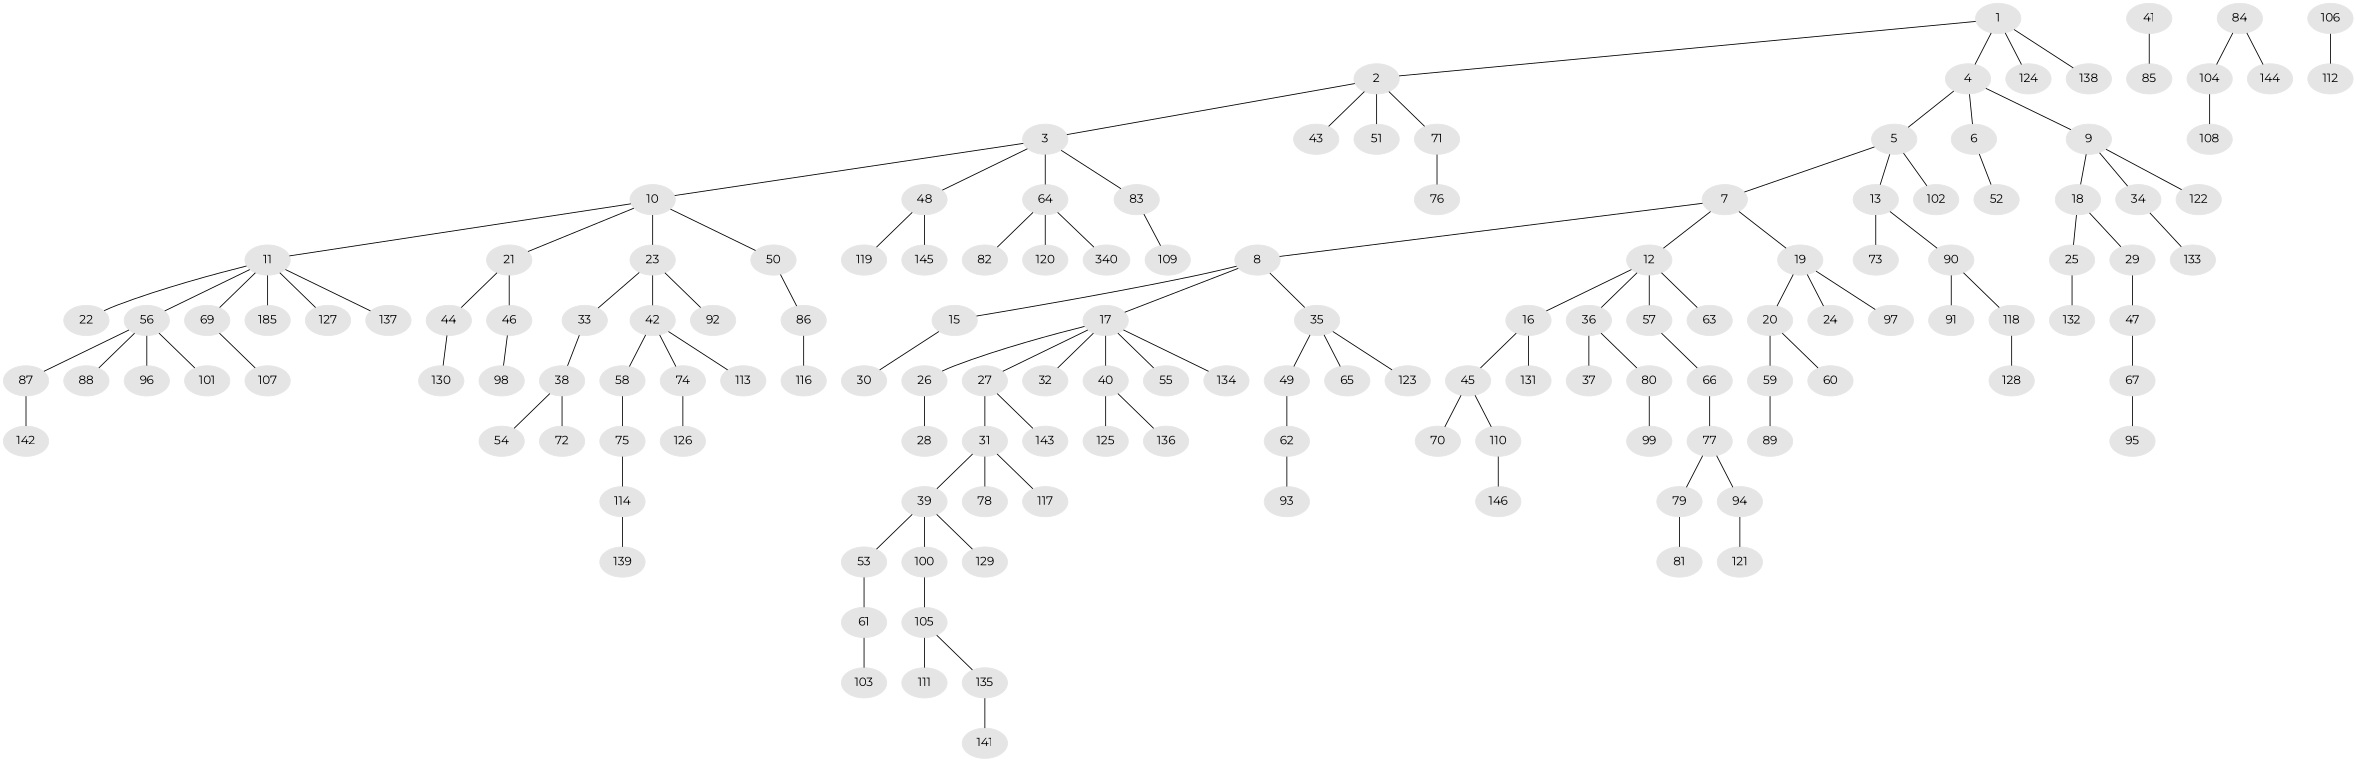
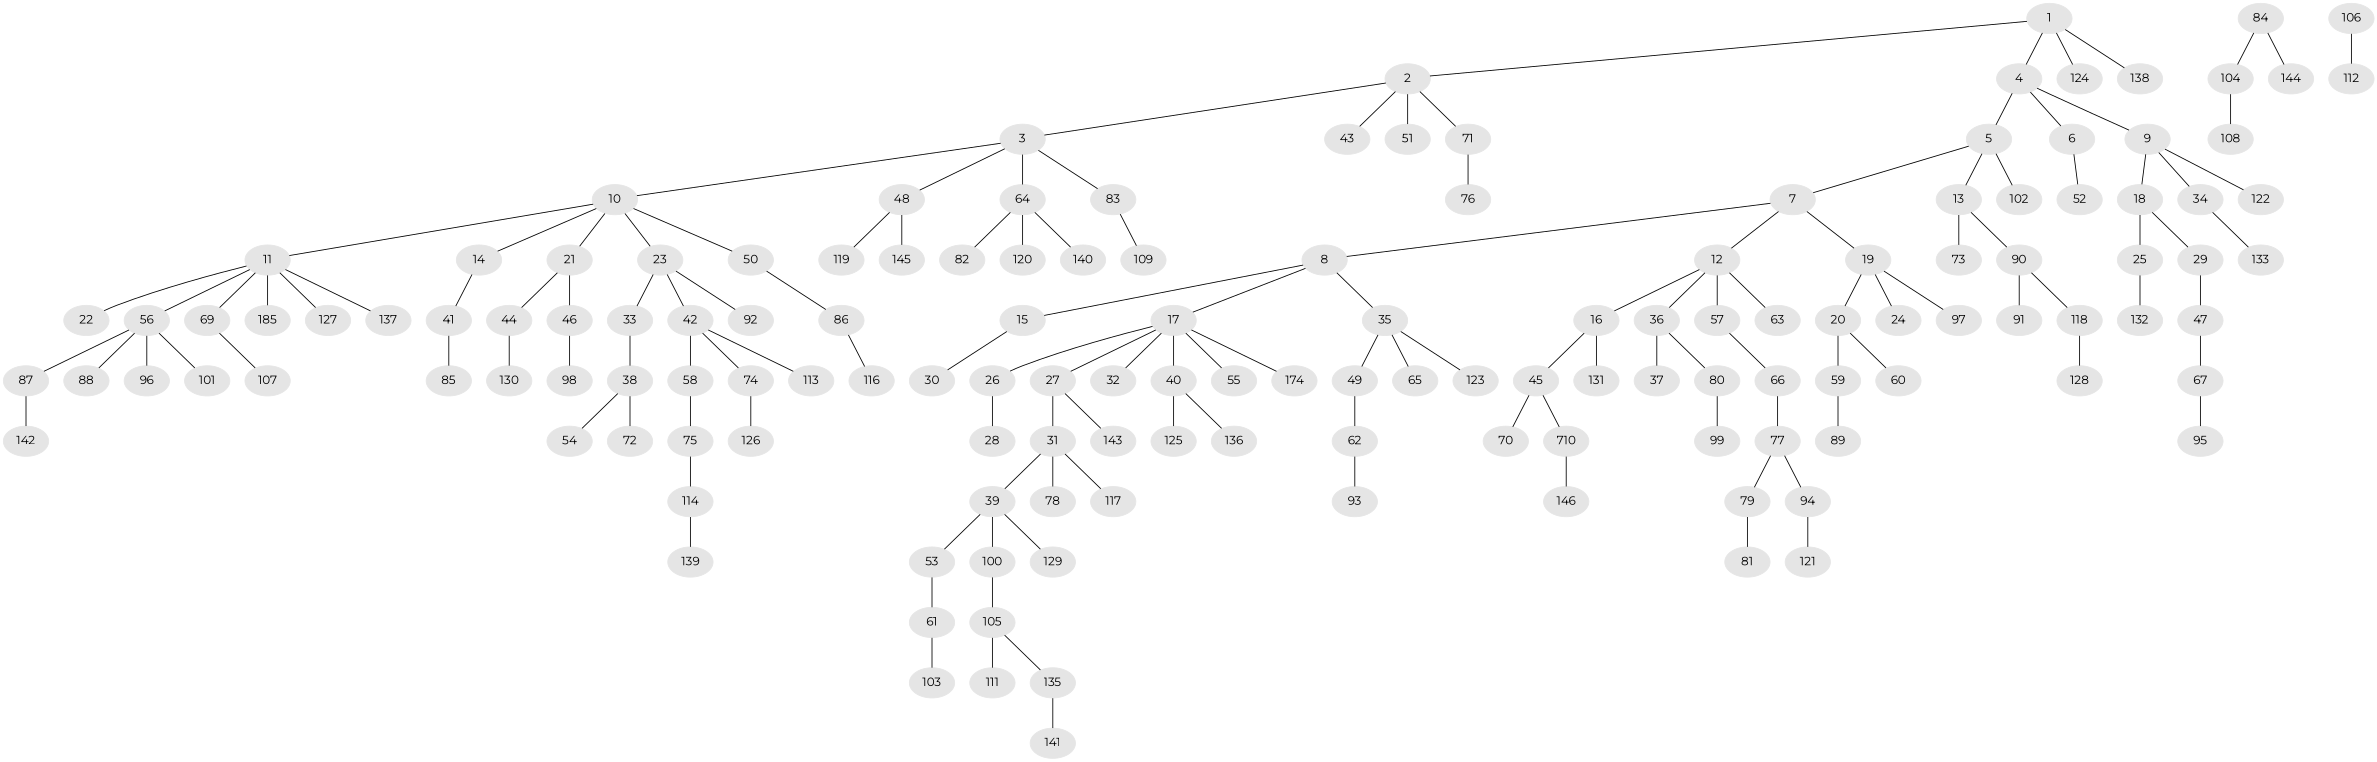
none -> (479, 260)
(1106, 260) -> (1083, 260)
(1226, 381) -> (1294, 381)
(1498, 441) -> (1566, 441)
